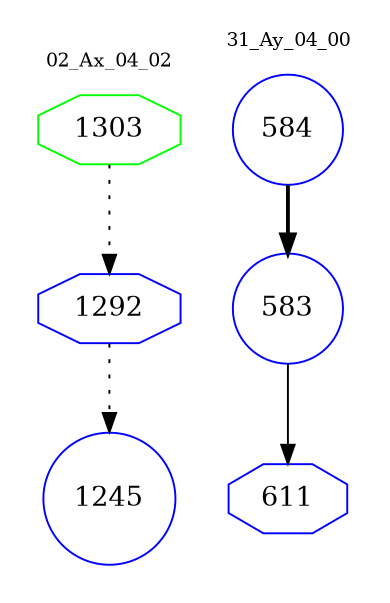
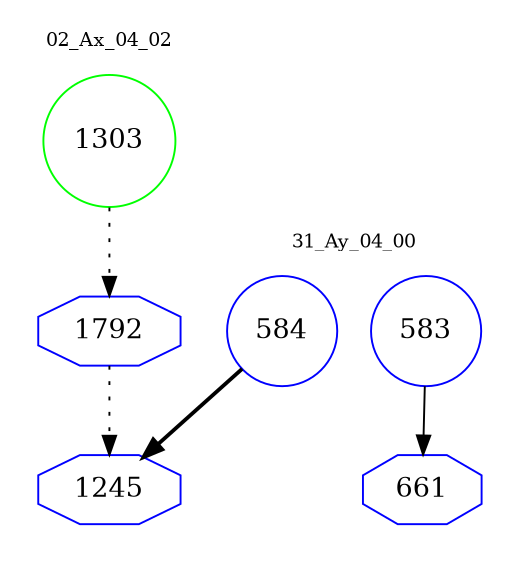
(109, 130) -> (109, 141)
(288, 210) -> (183, 421)
(109, 309) -> (109, 331)
(109, 499) -> (109, 490)
(288, 499) -> (422, 490)
